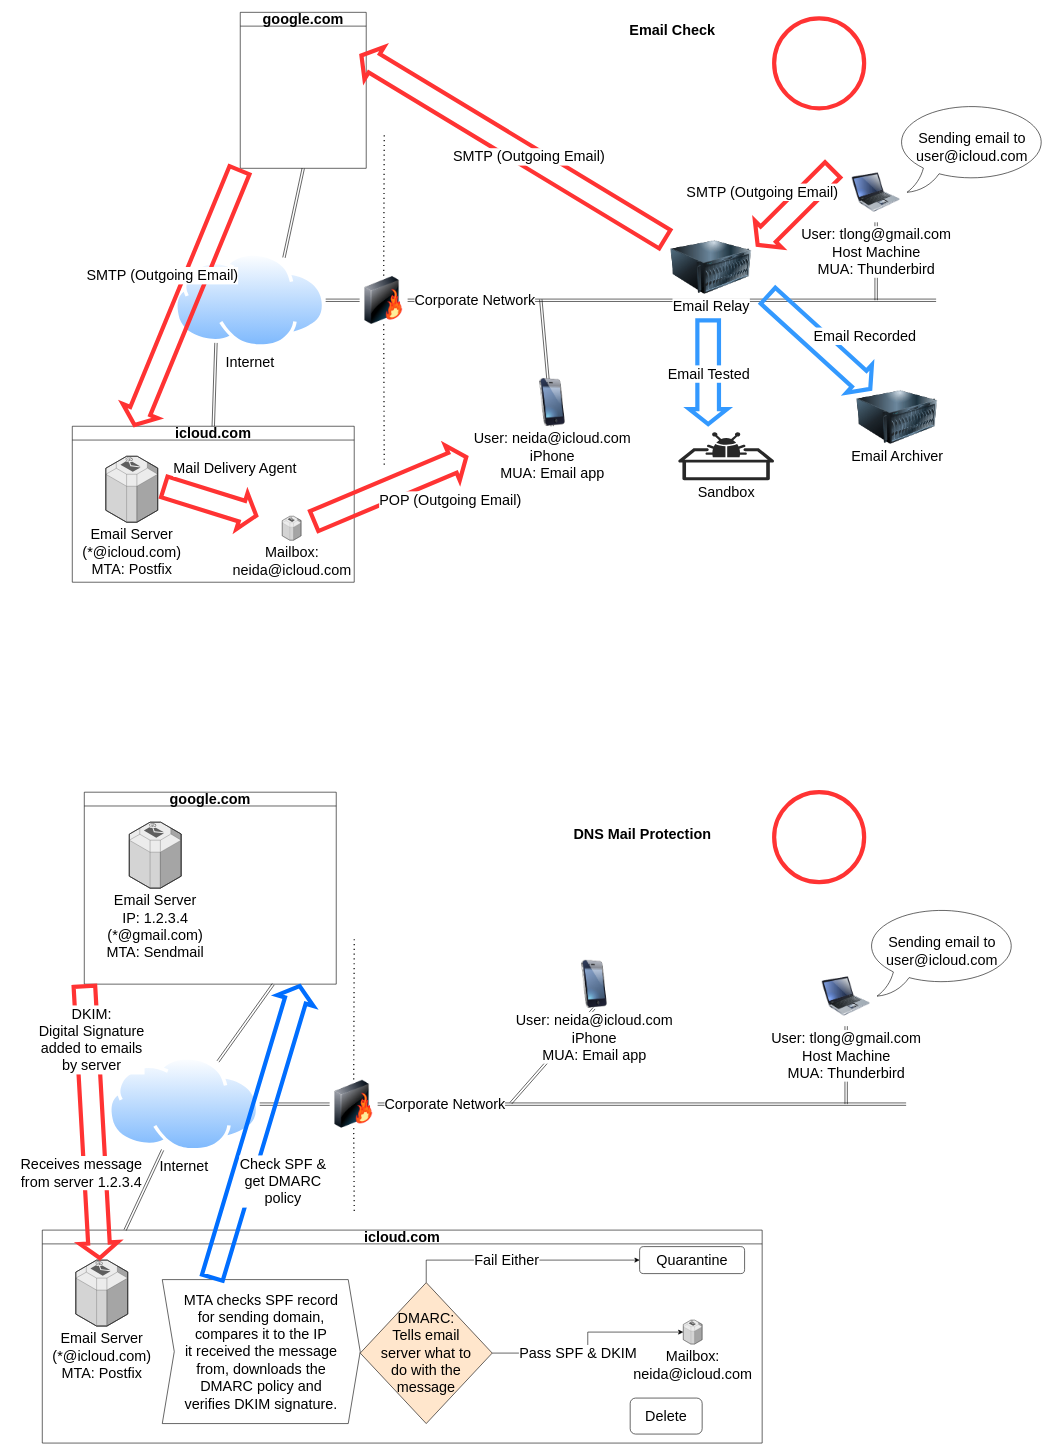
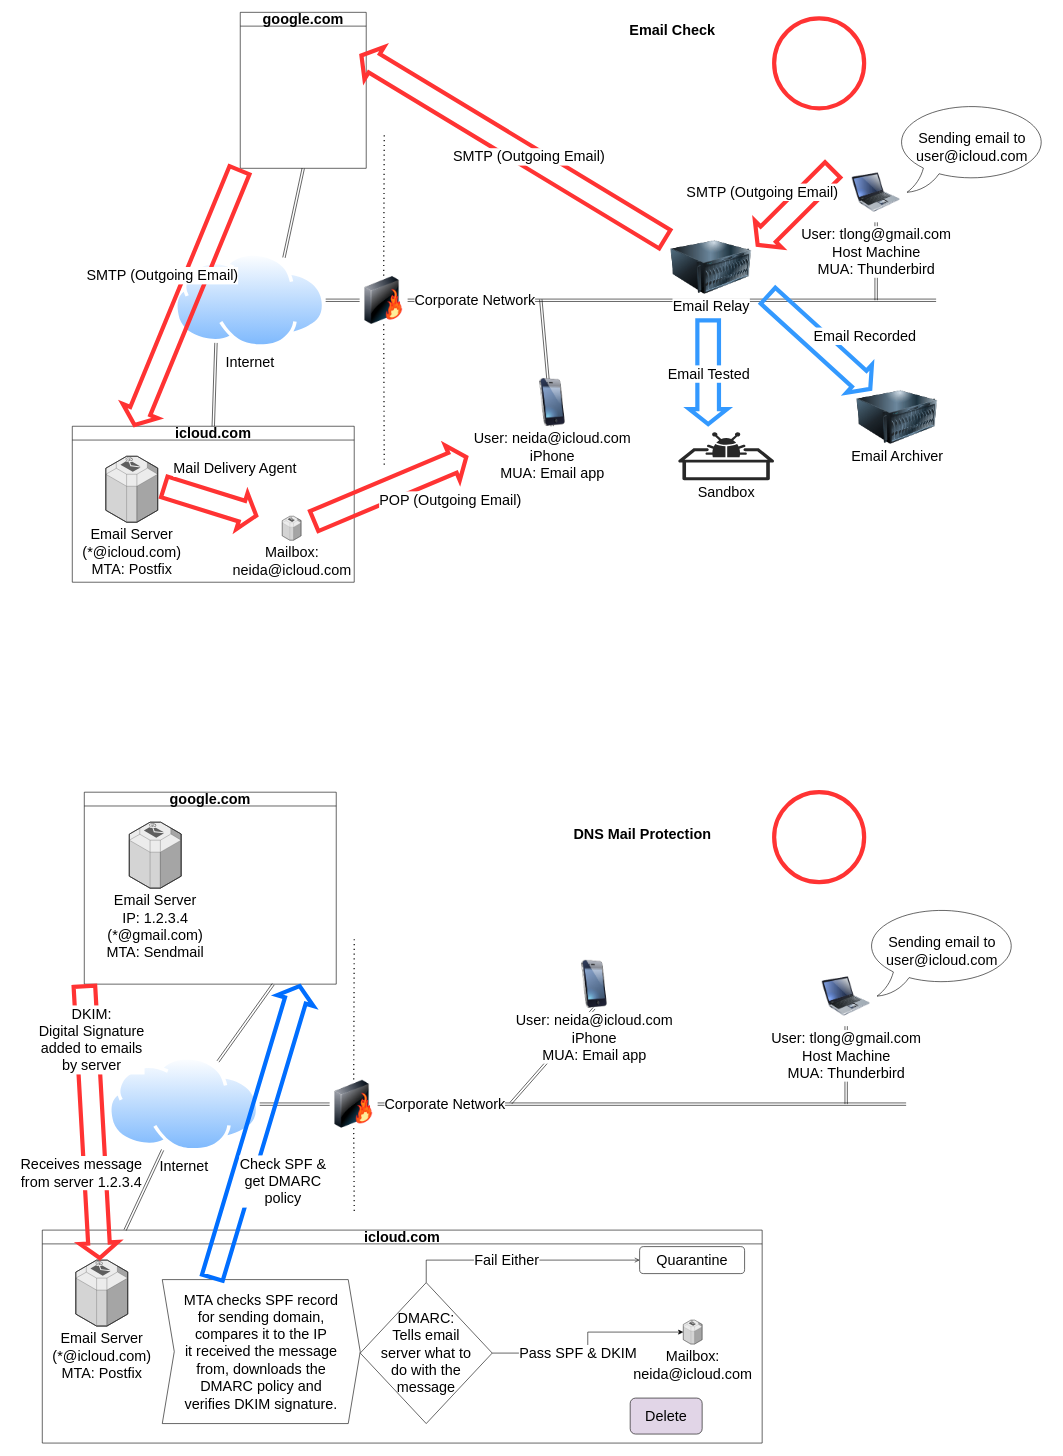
(634, 1260) -> (635, 1260)
(426, 1353) -> (426, 1353)
(666, 1416) -> (666, 1416)
